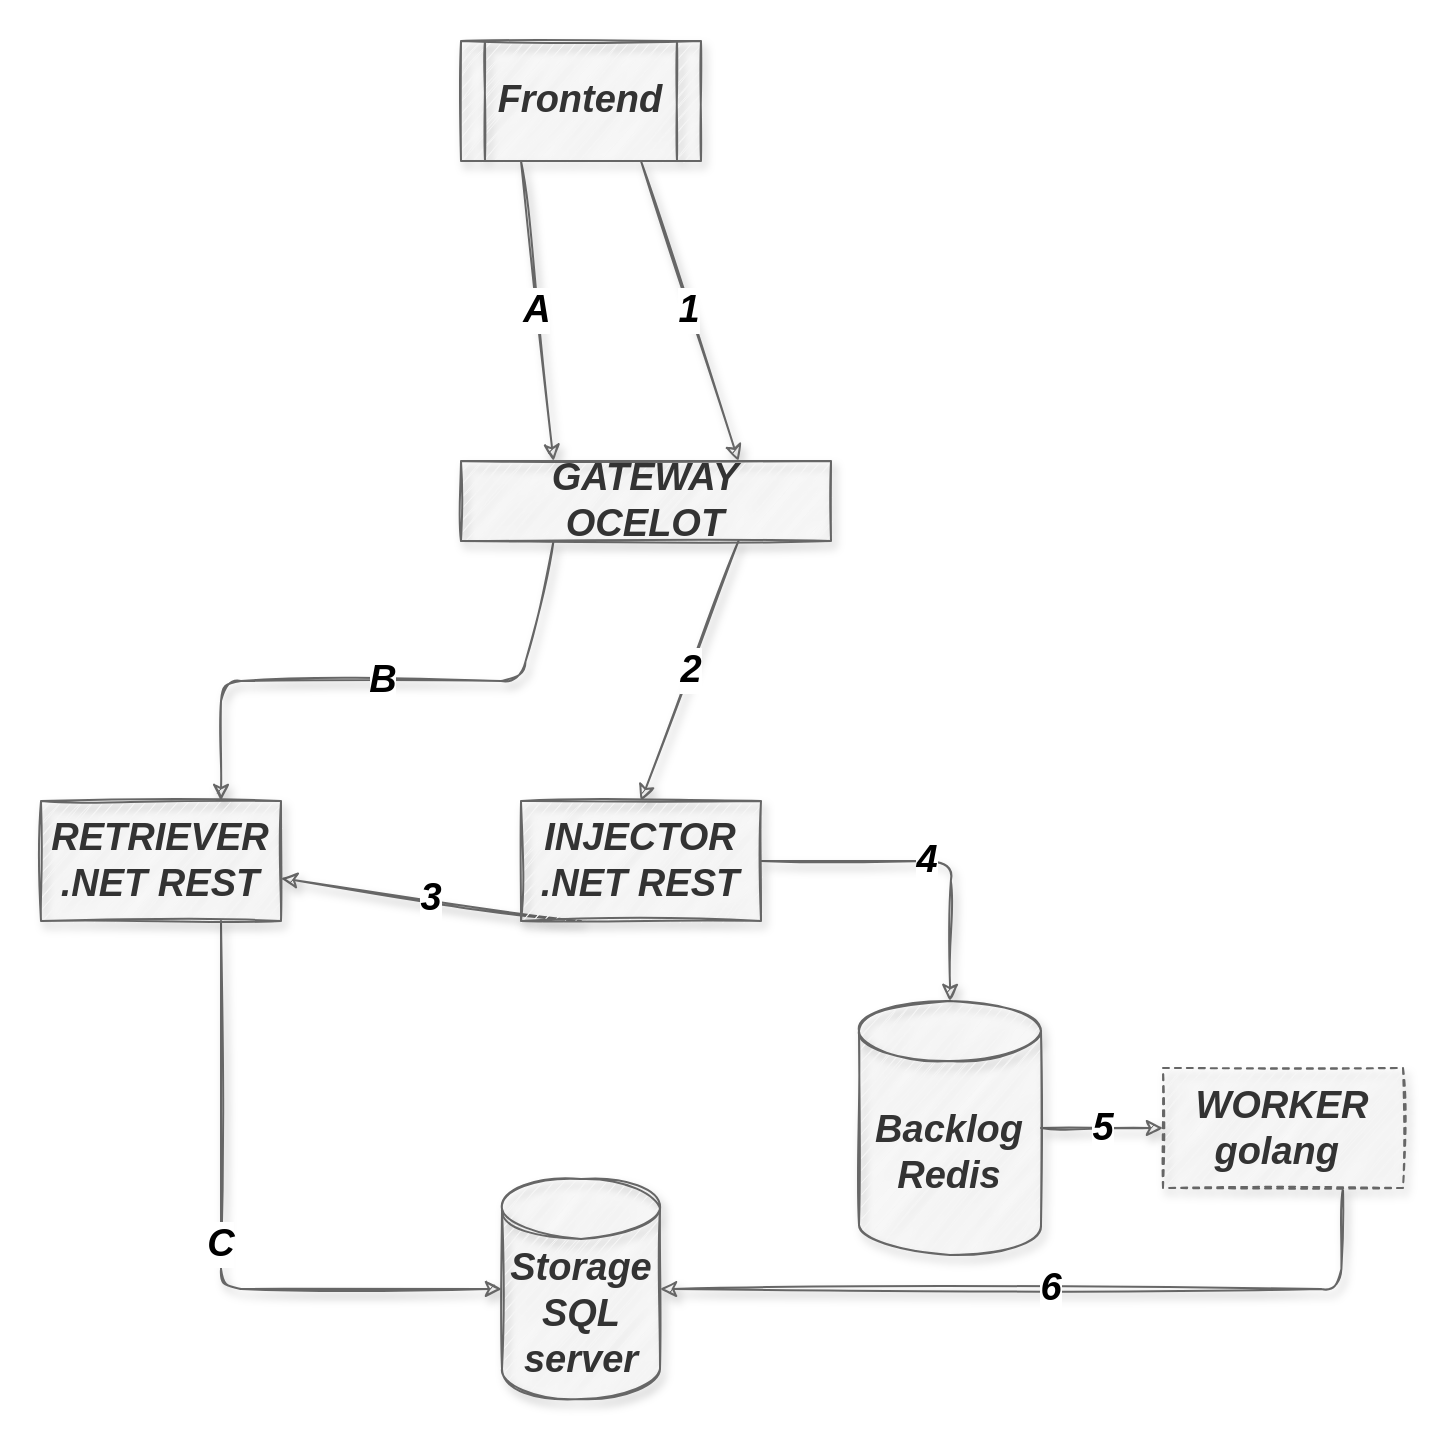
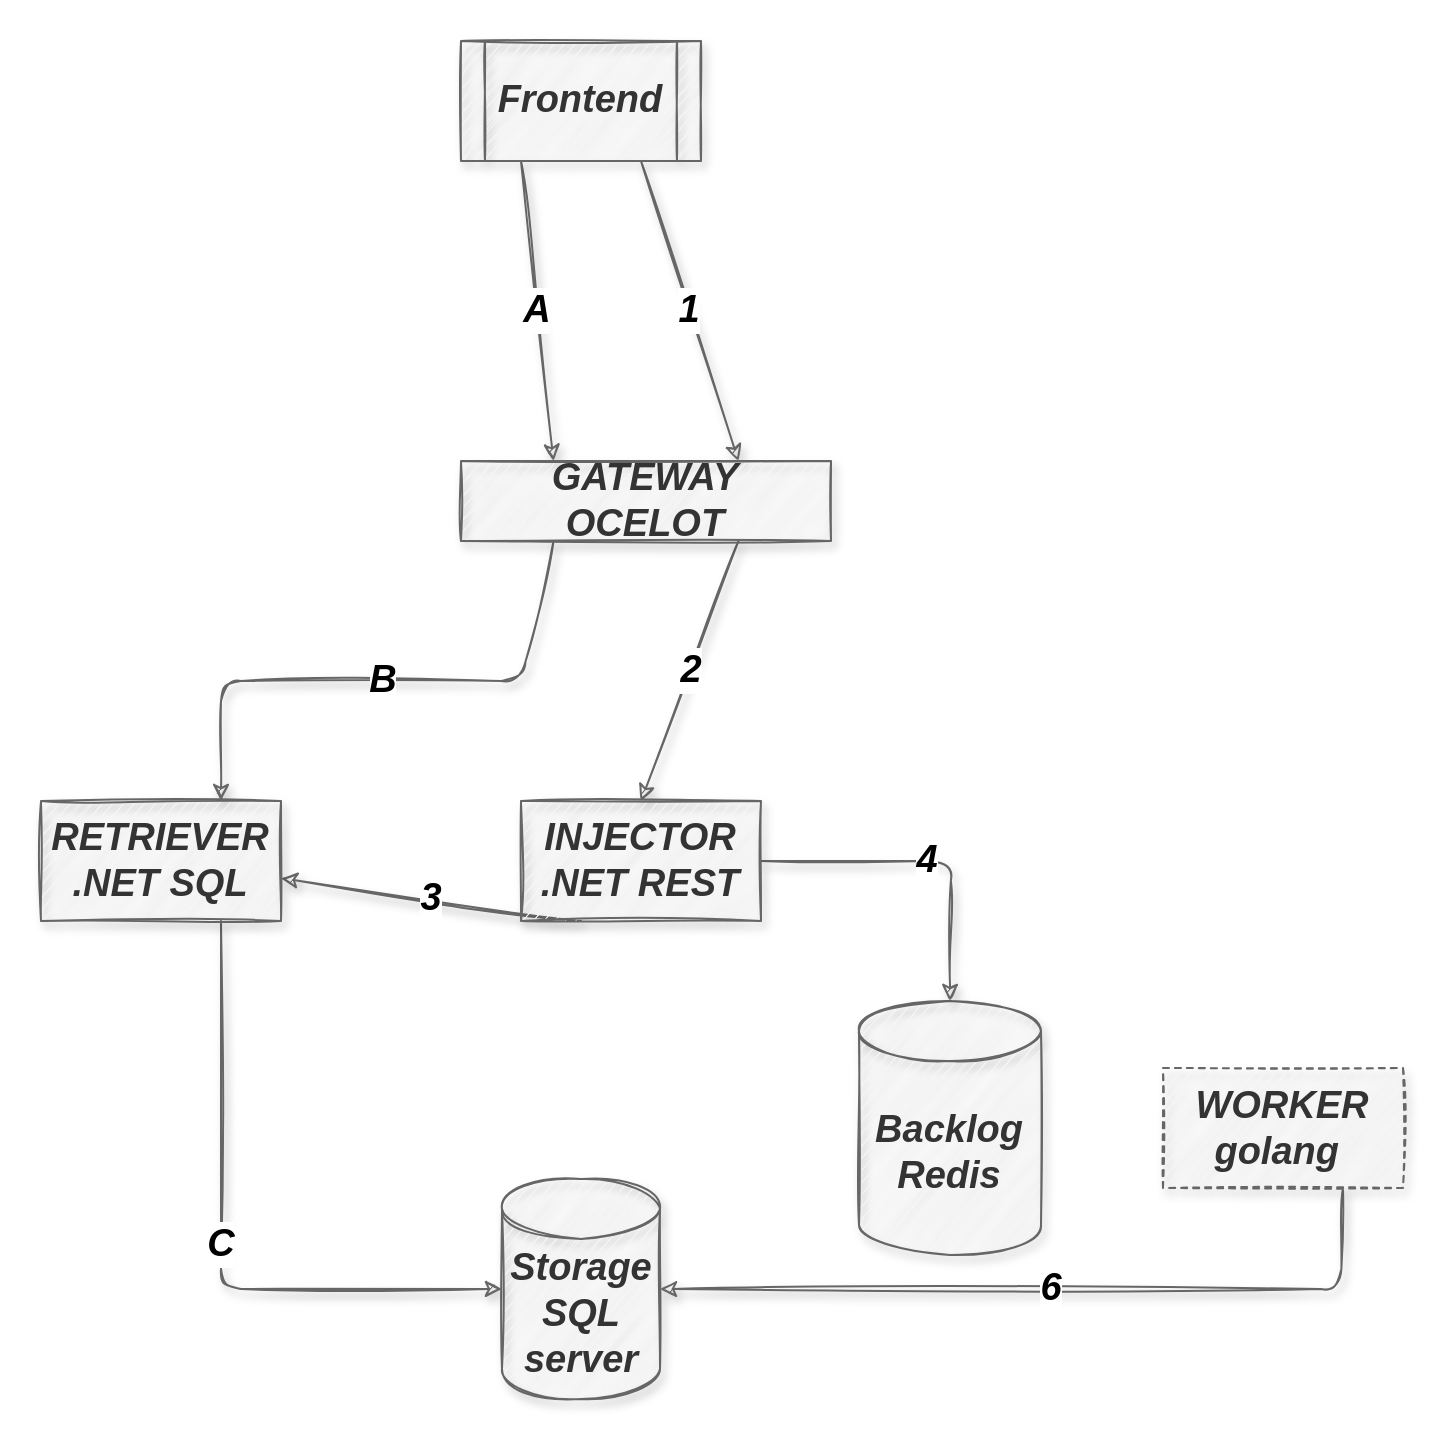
(161, 861) -> (161, 861)
(1097, 1128) -> none
